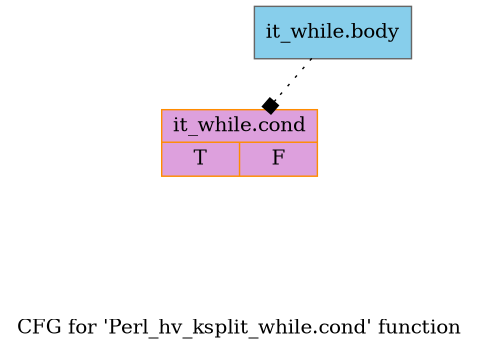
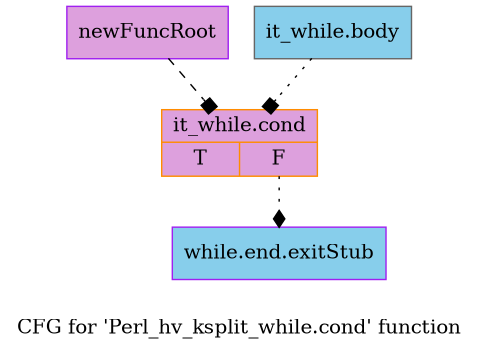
none -> (148, 33)
none -> (279, 253)
